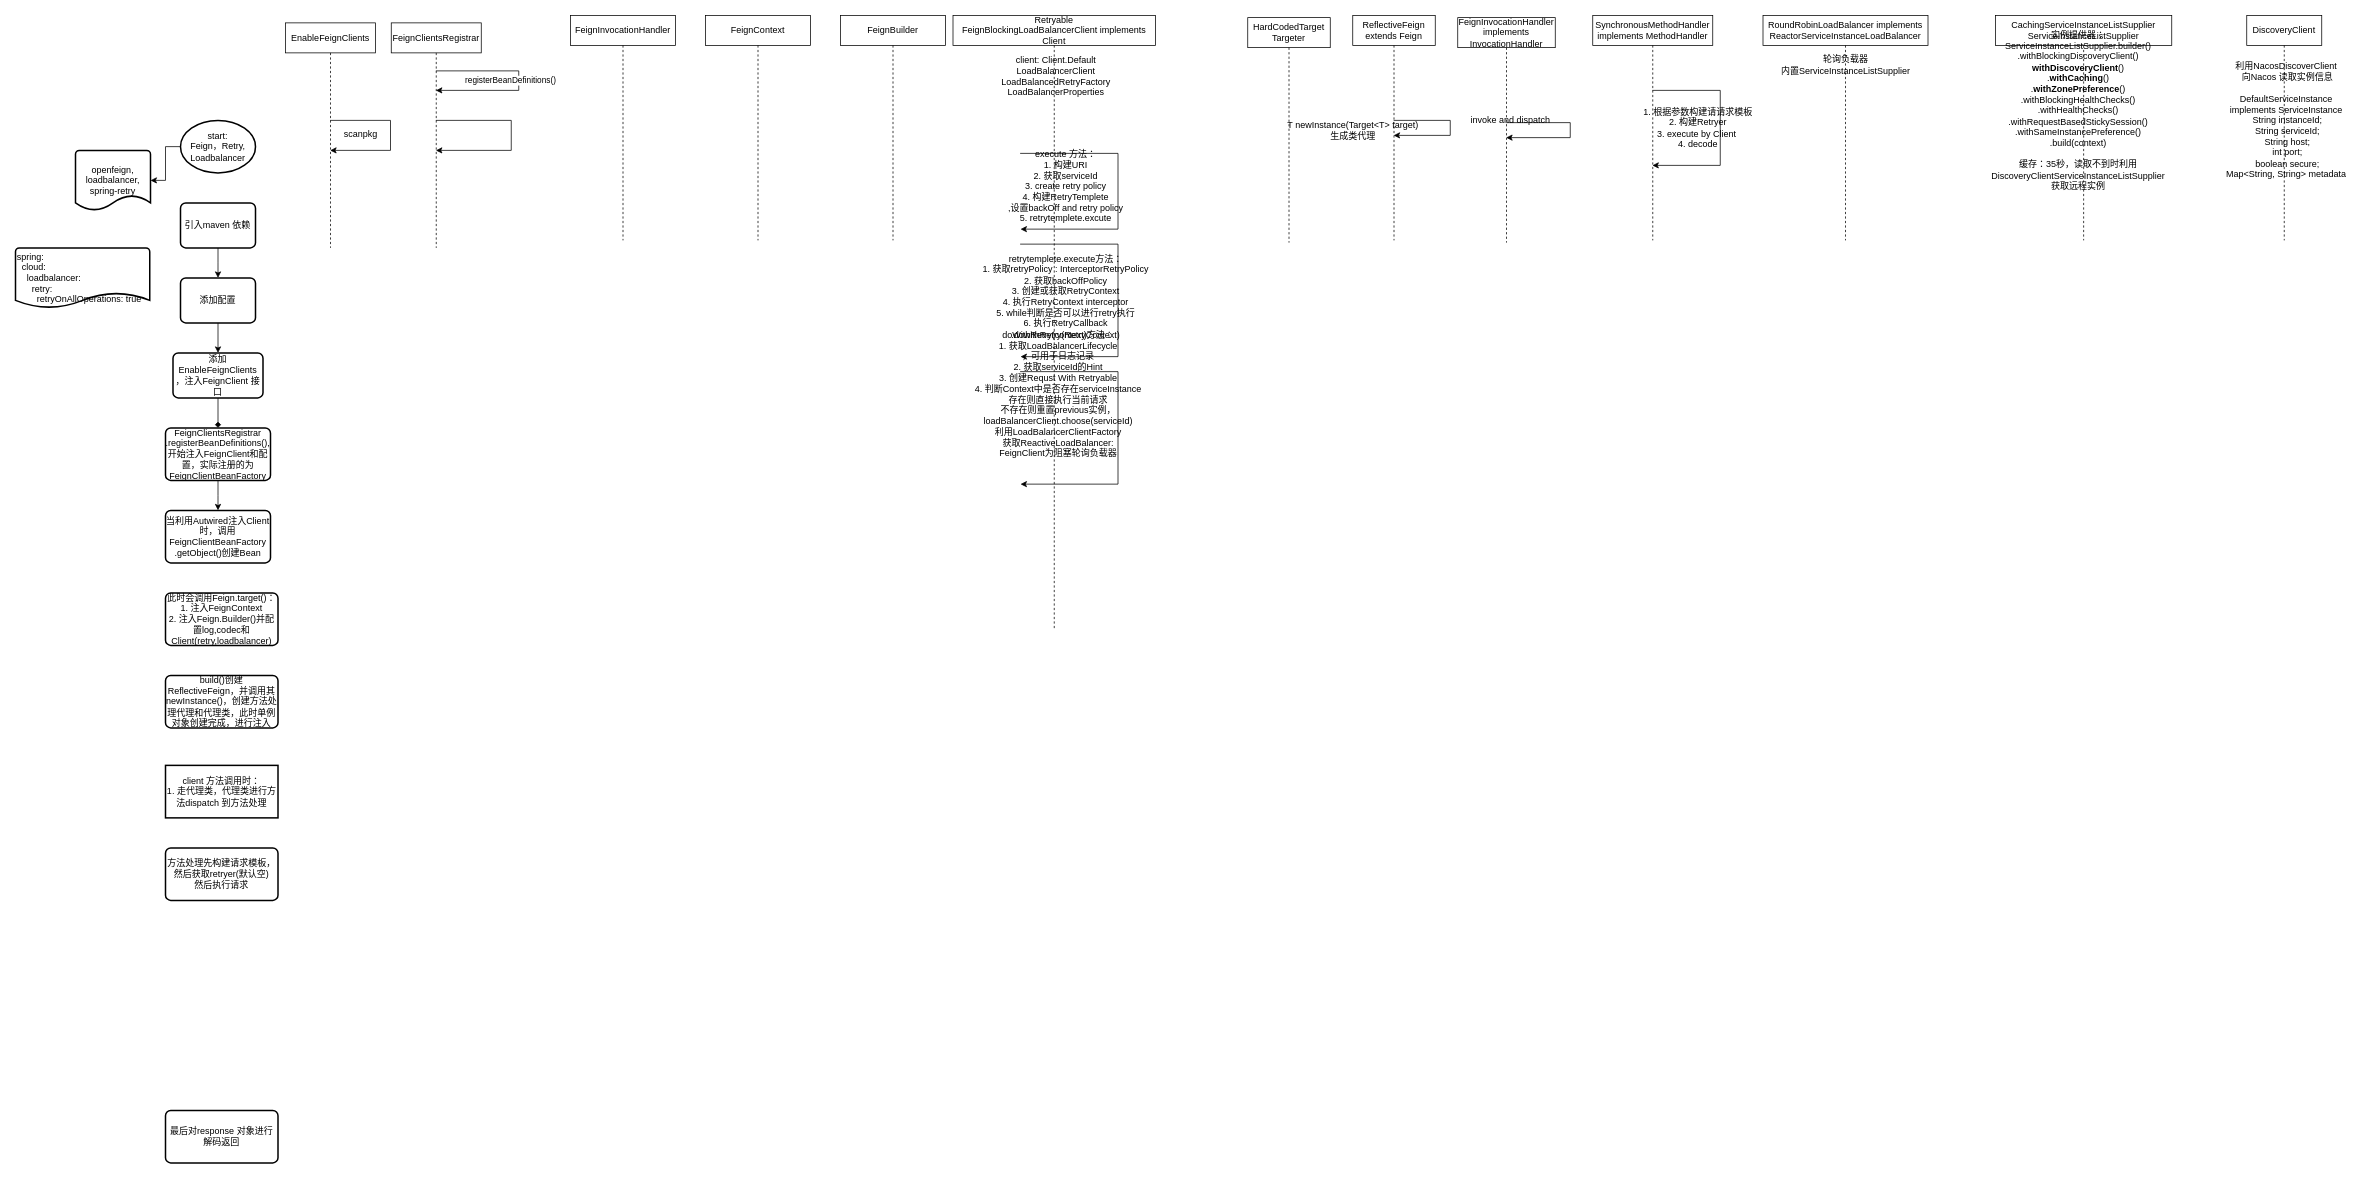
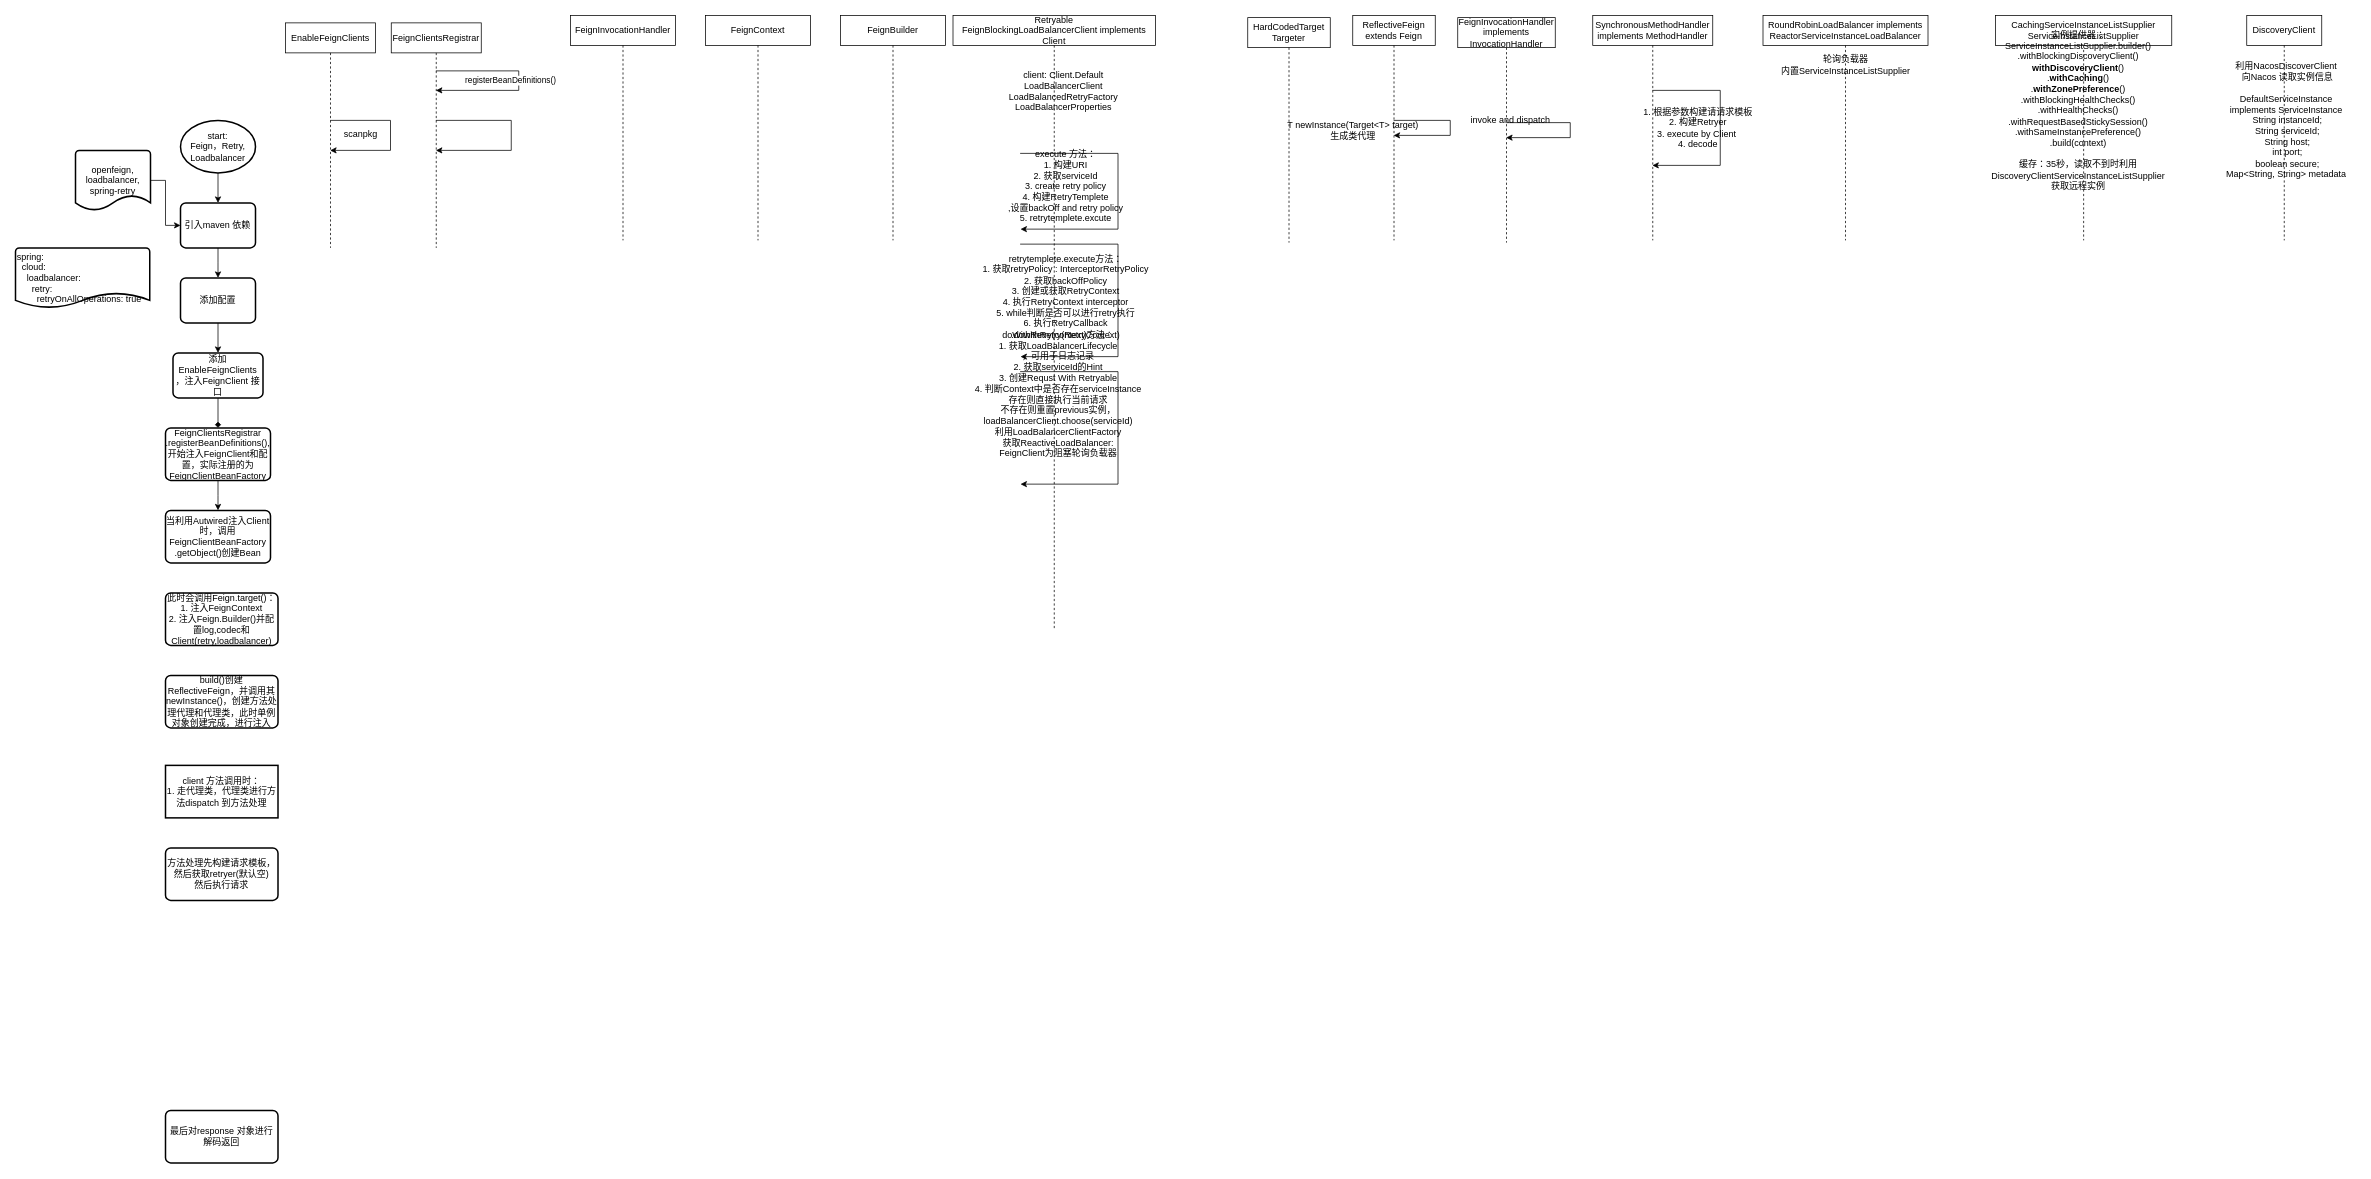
(1056, 76) -> (1063, 91)
(165, 155) -> (218, 196)
none -> (165, 208)
